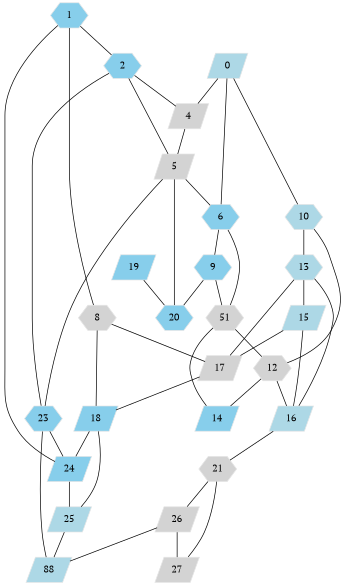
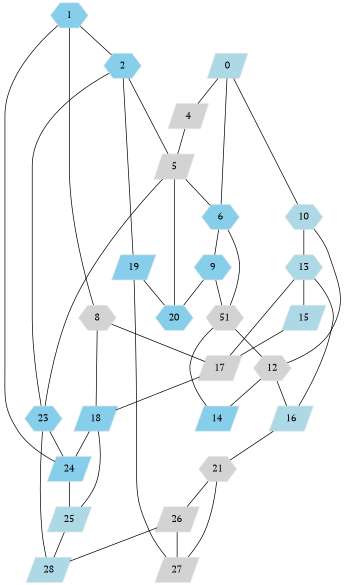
(155, 91) -> (128, 167)
(299, 368) -> none
none -> (137, 422)
(49, 570) -> (49, 570)
